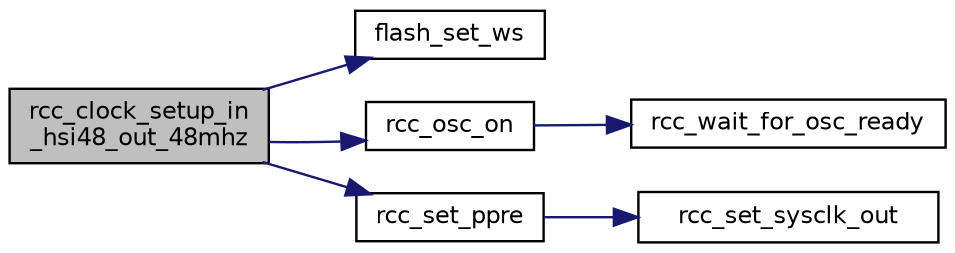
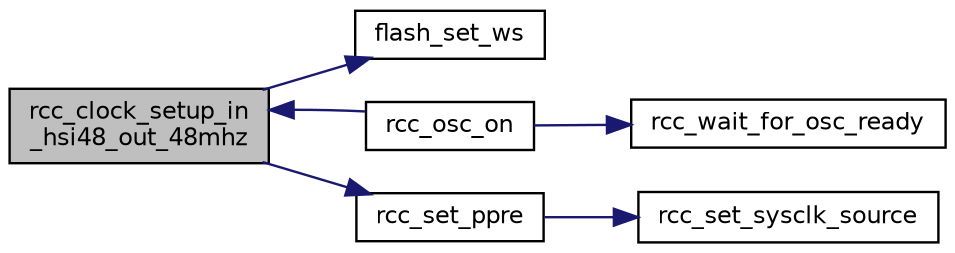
(305, 142) -> (330, 110)
(788, 217) -> (788, 217)
